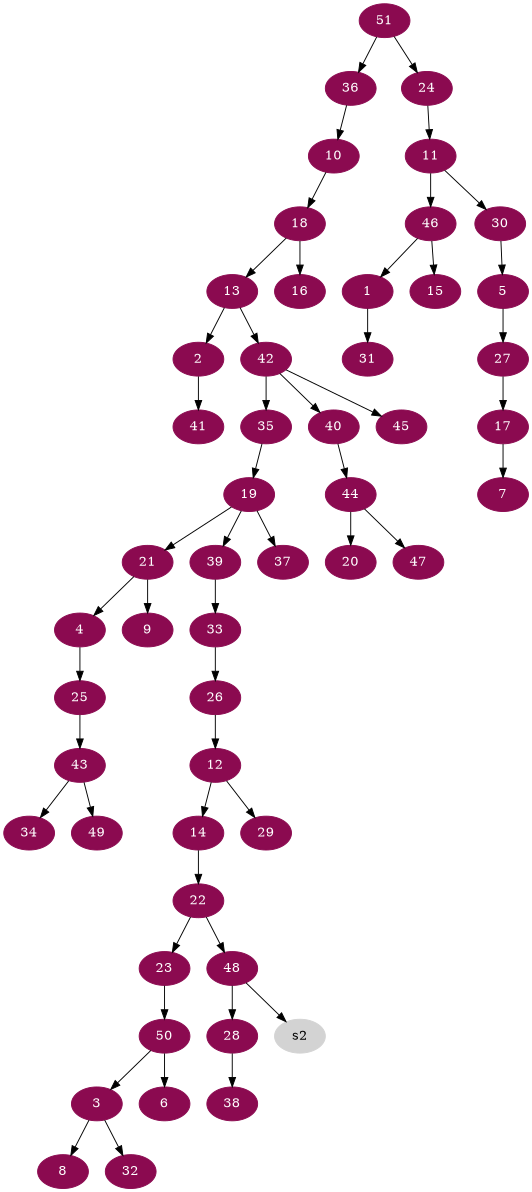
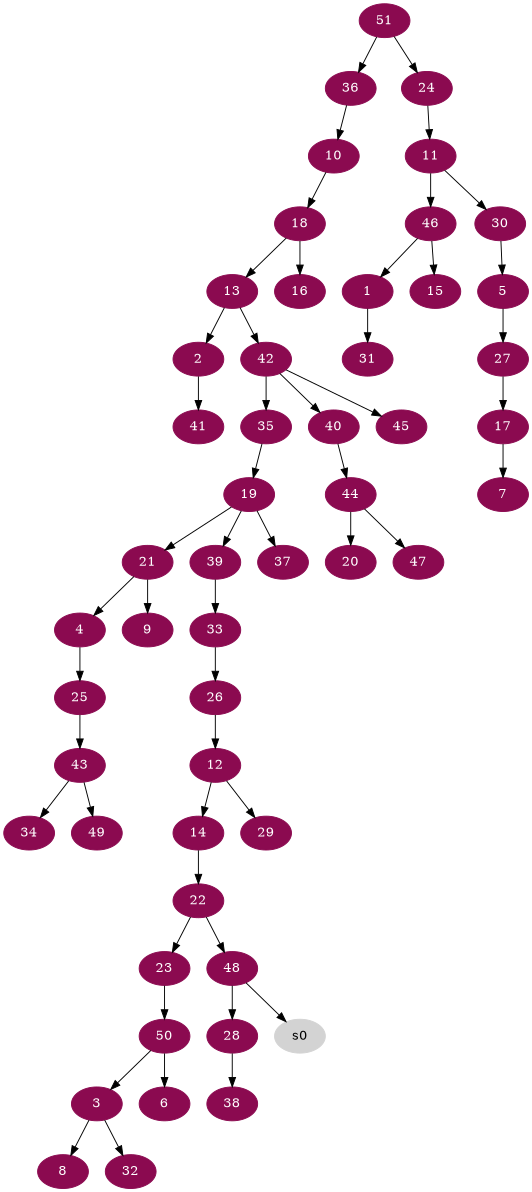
(300, 1036) -> (300, 1036)
